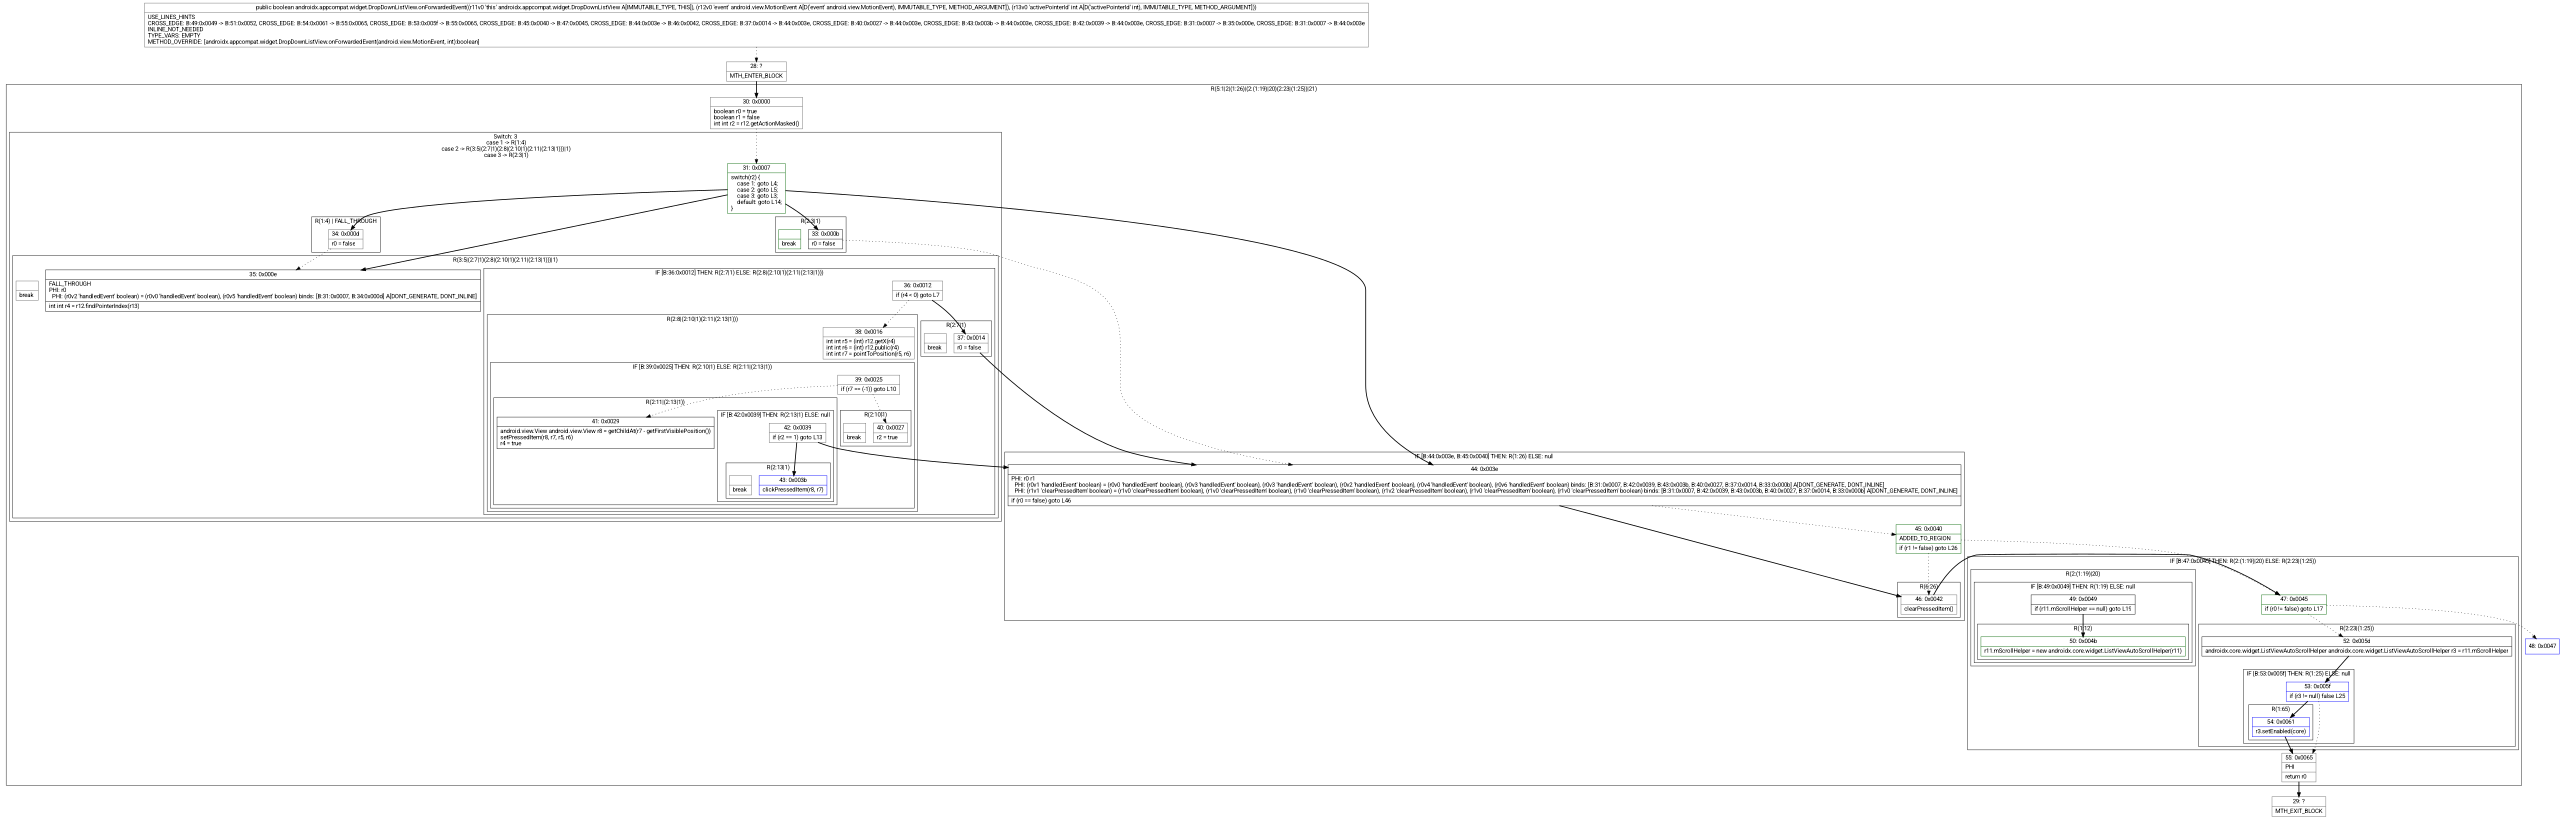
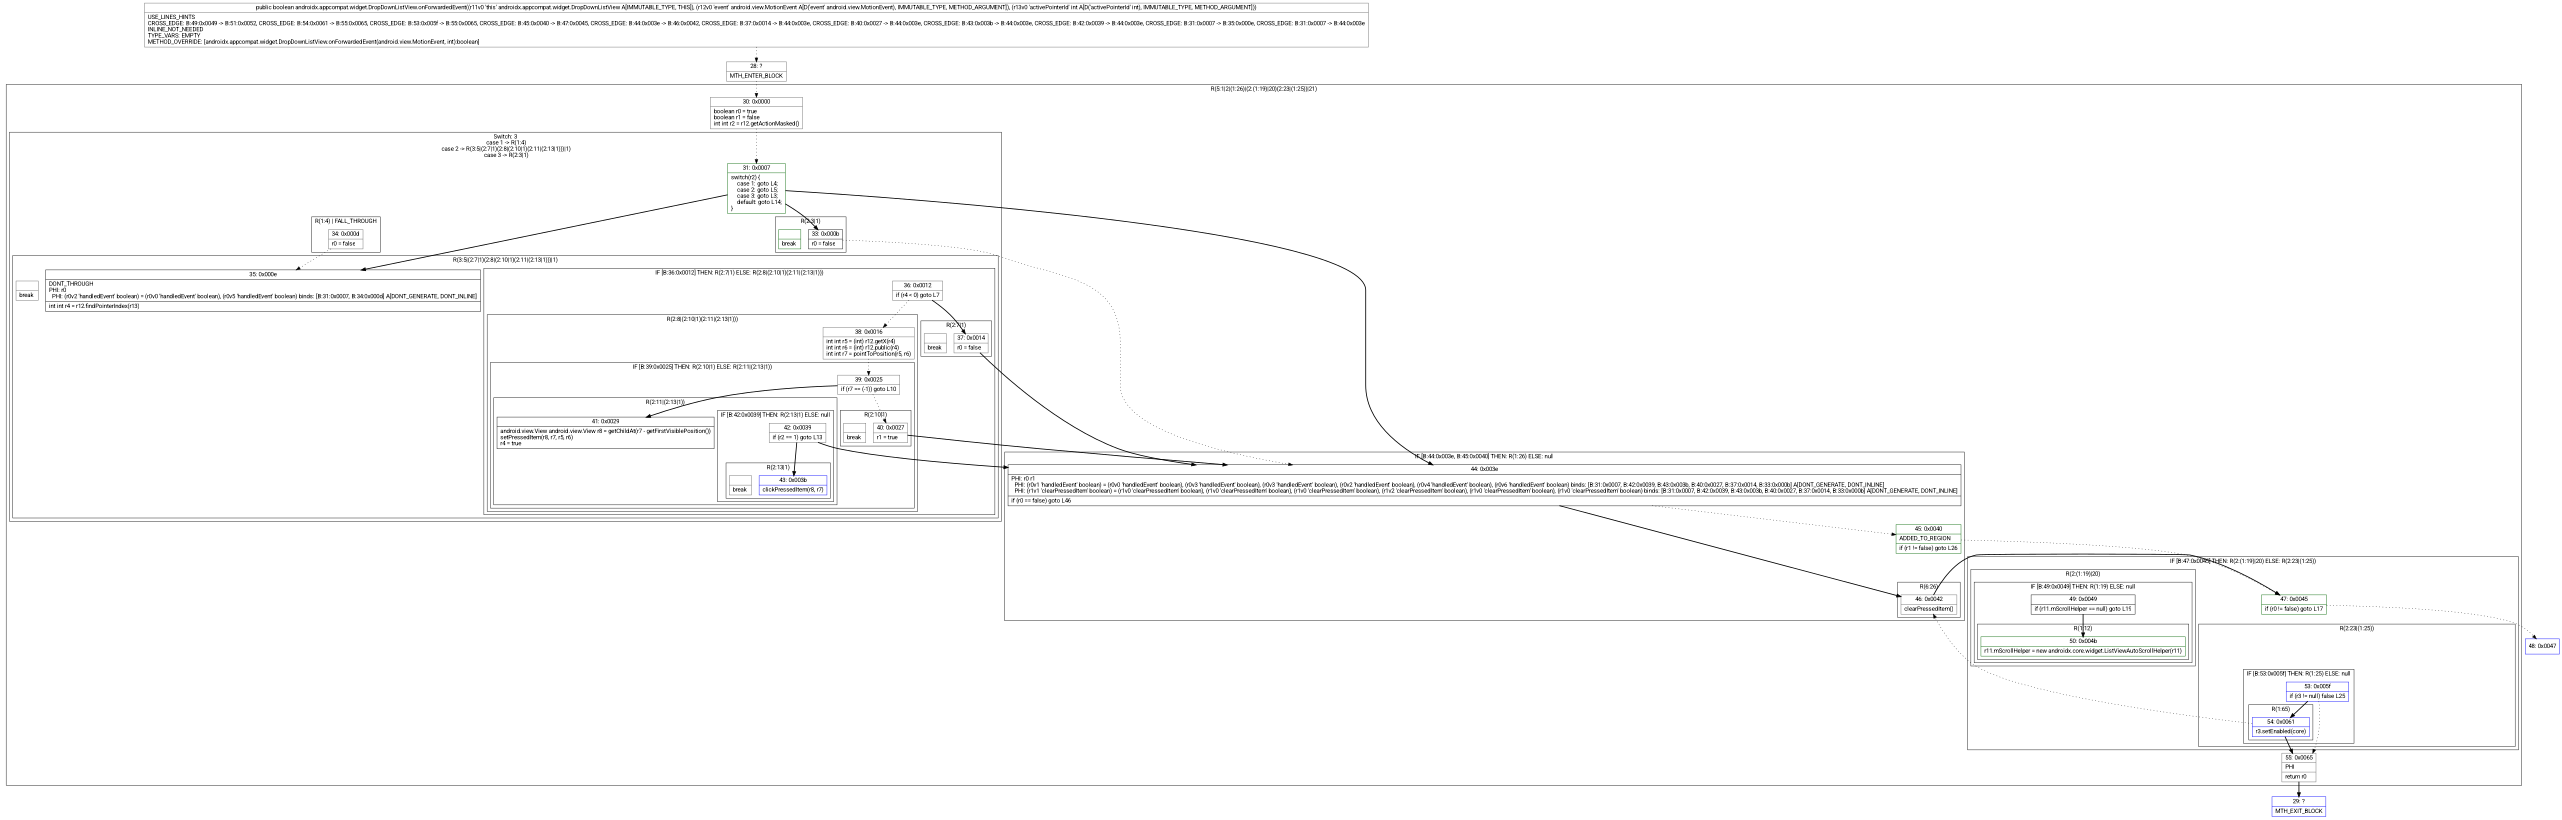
(756, 87) -> (756, 87)
(538, 198) -> none
(70, 284) -> (71, 284)
none -> (869, 365)
(743, 393) -> (743, 393)
(887, 438) -> (887, 438)
none -> (1041, 449)
(1929, 572) -> (2081, 698)
(2357, 646) -> none
(2299, 807) -> (2299, 807)
